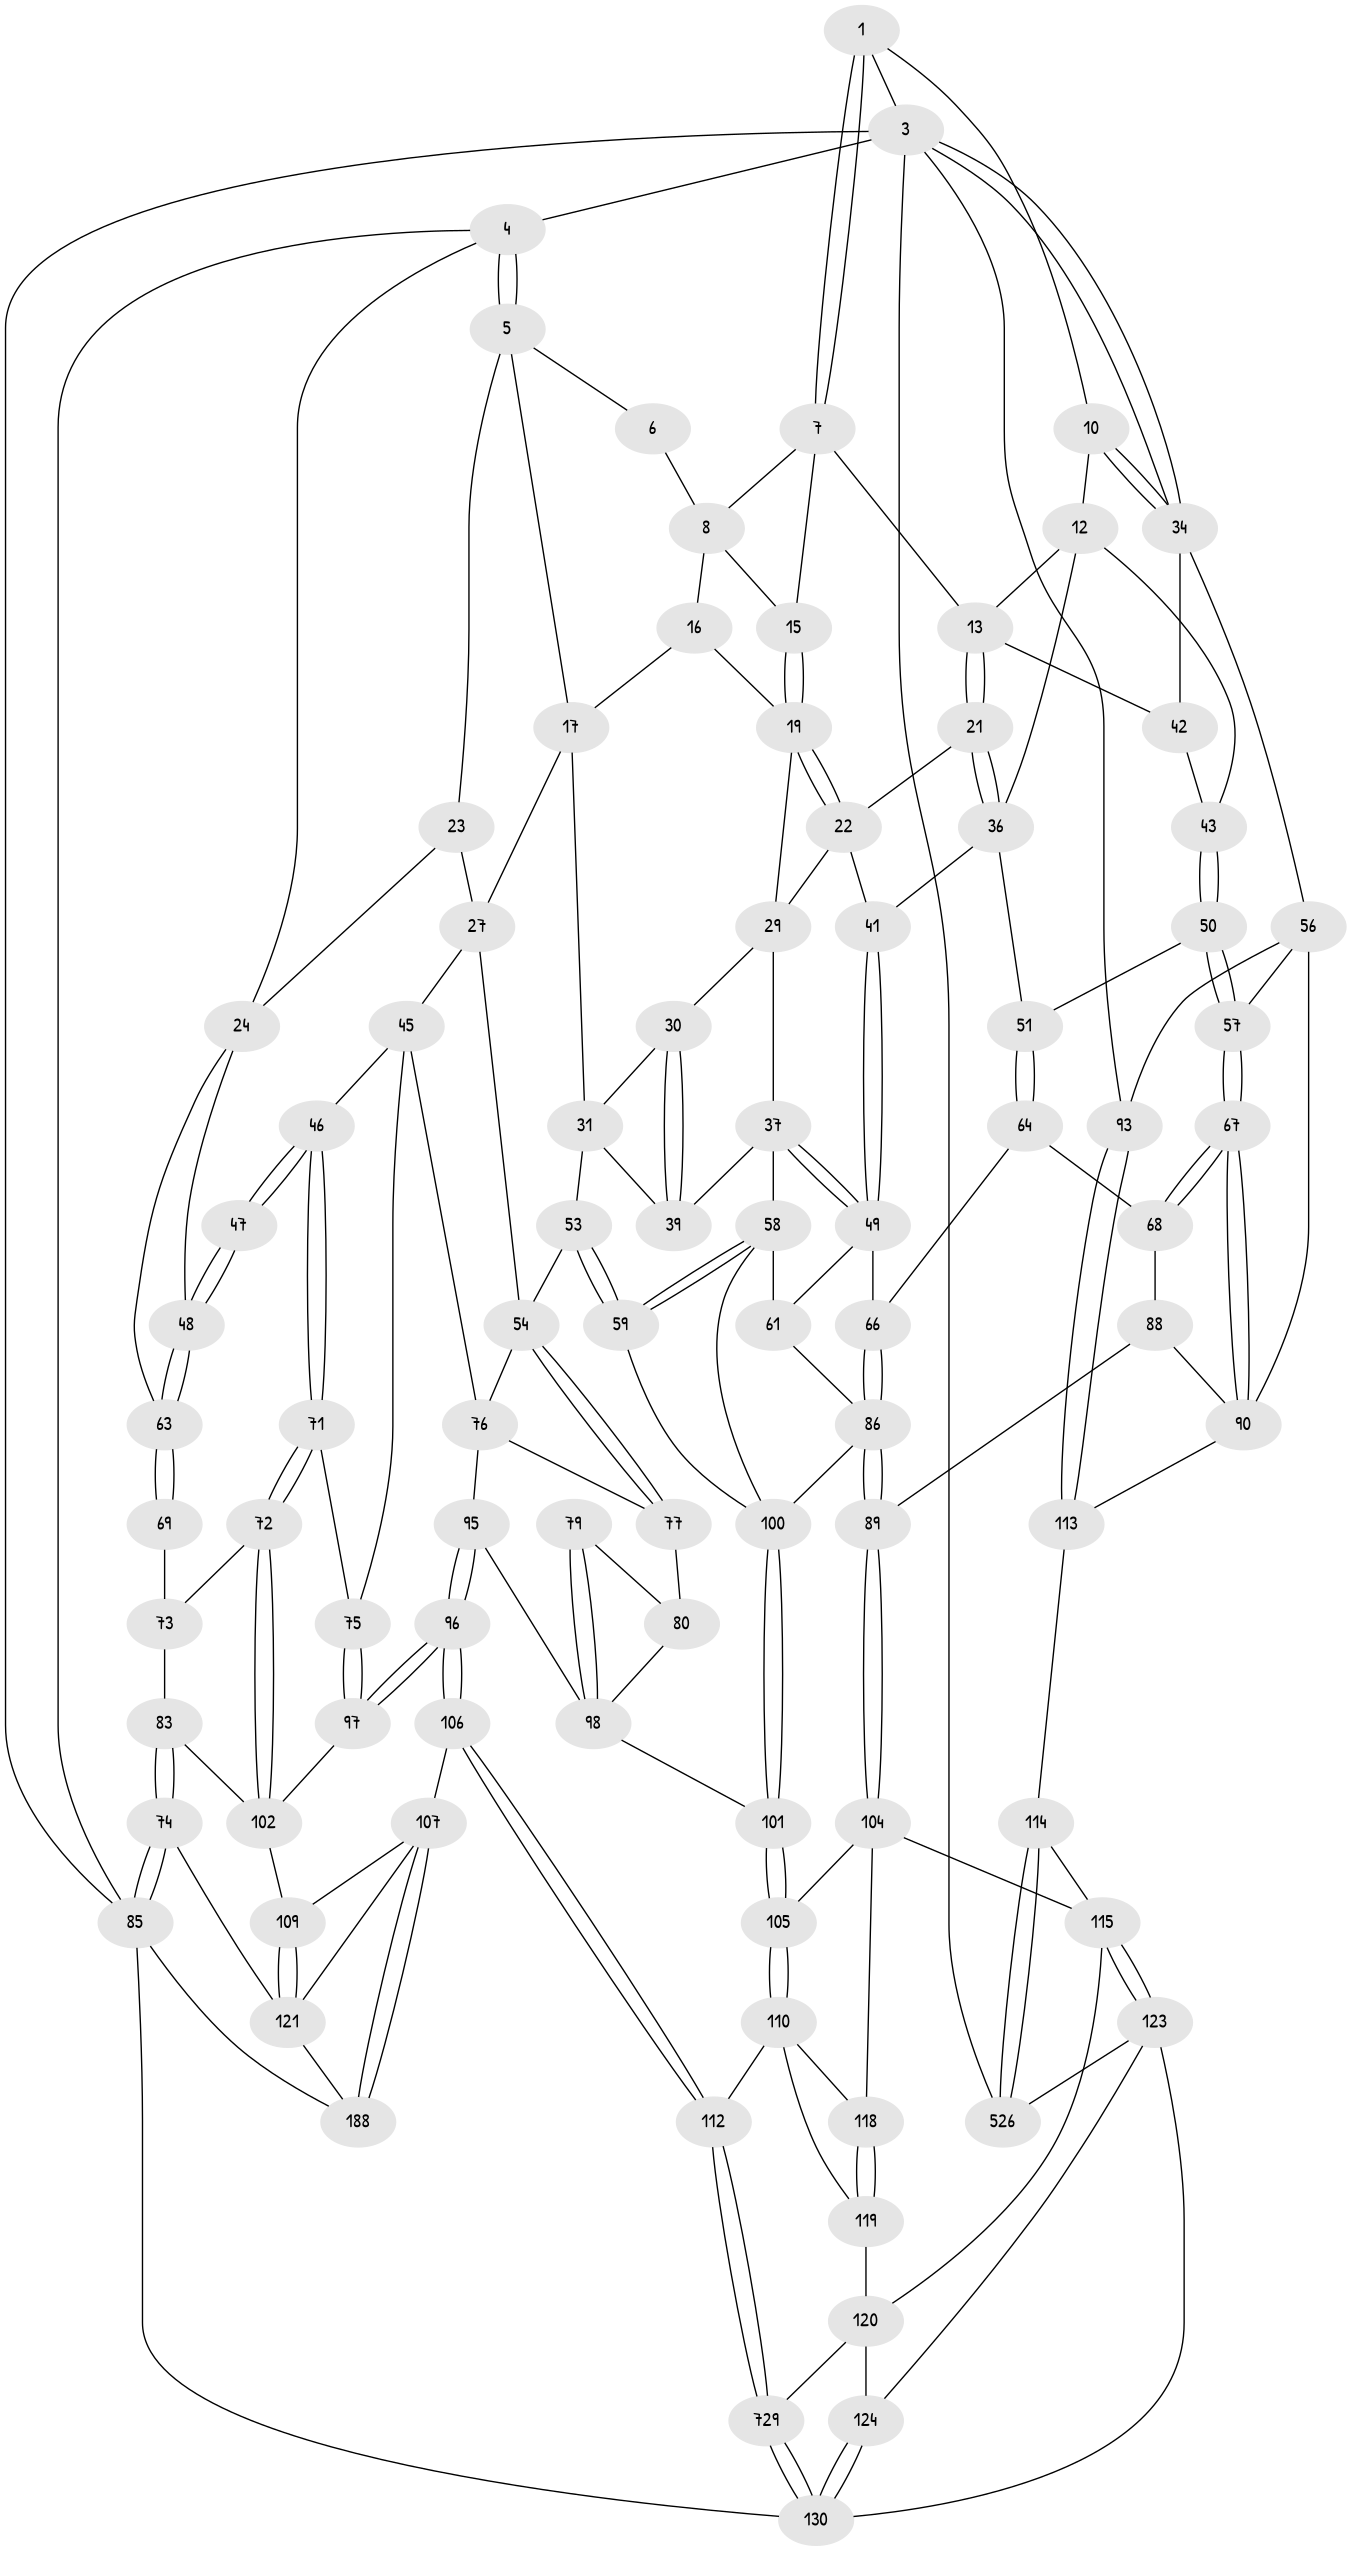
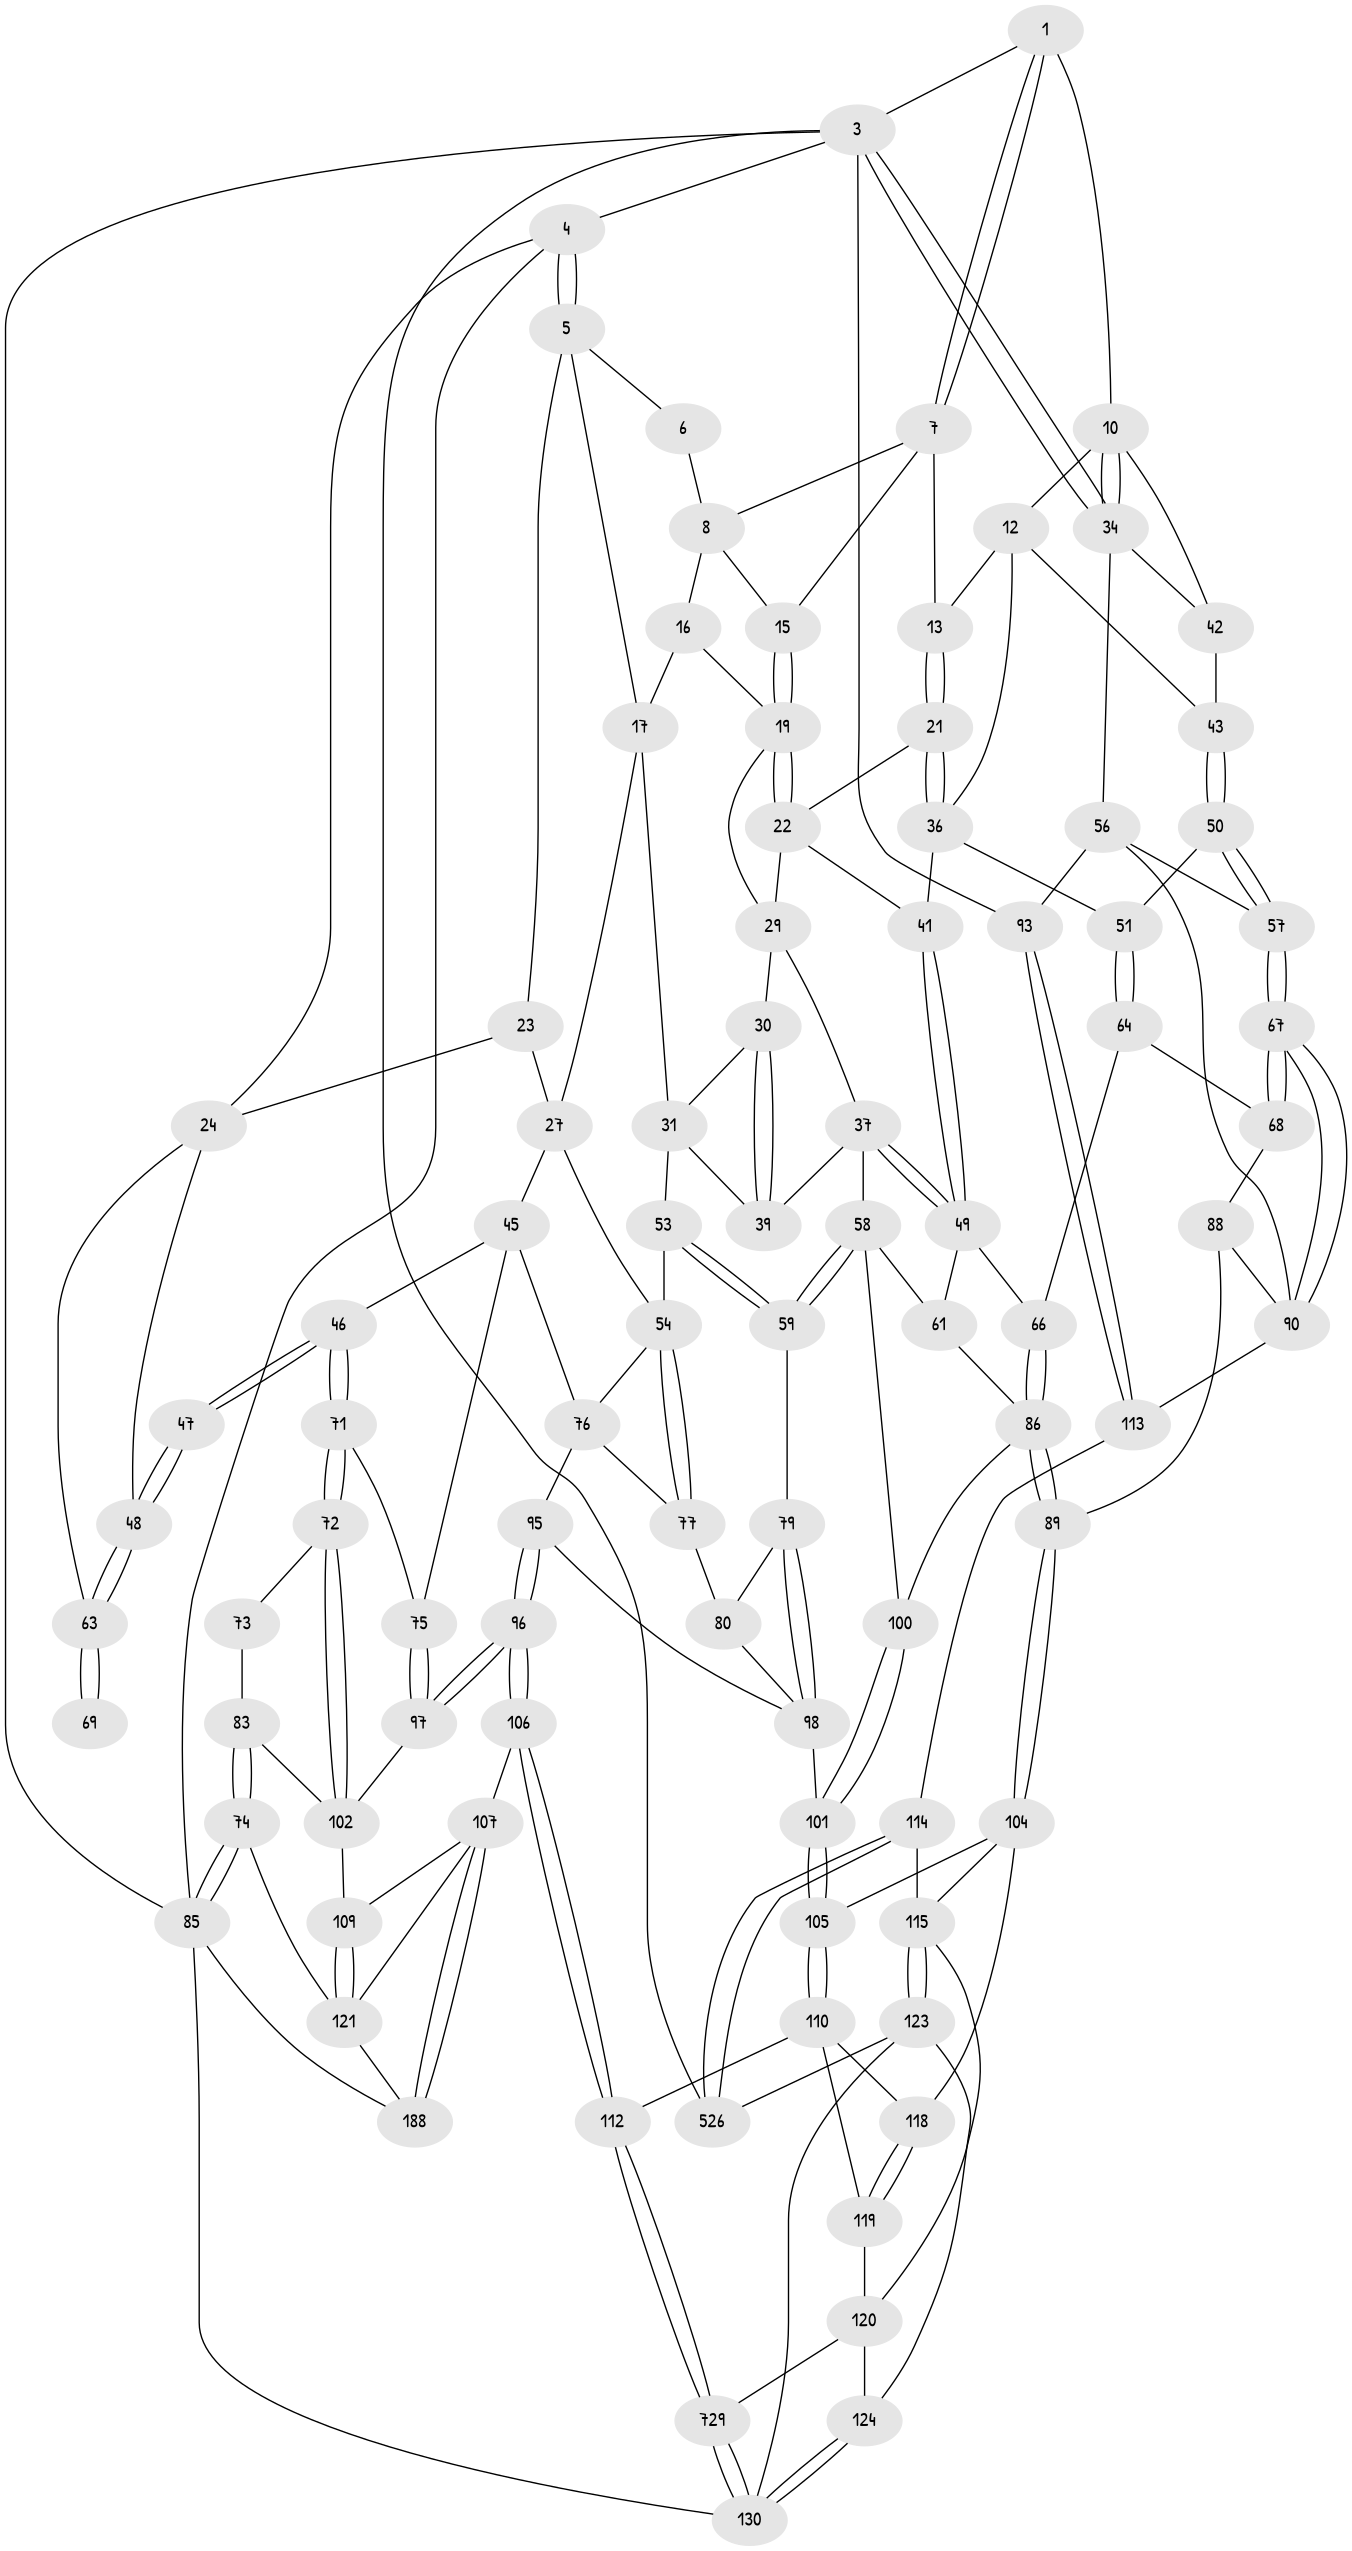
(1078, 678) -> (1172, 525)
(671, 1441) -> (787, 1425)
(165, 1574) -> none
